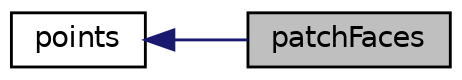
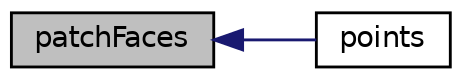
(211, 40) -> (279, 40)
